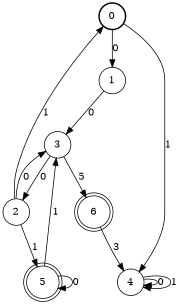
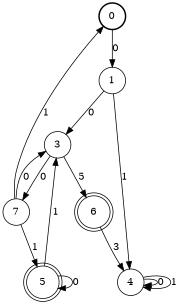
(165, 139) -> (121, 178)
(16, 212) -> (16, 212)
